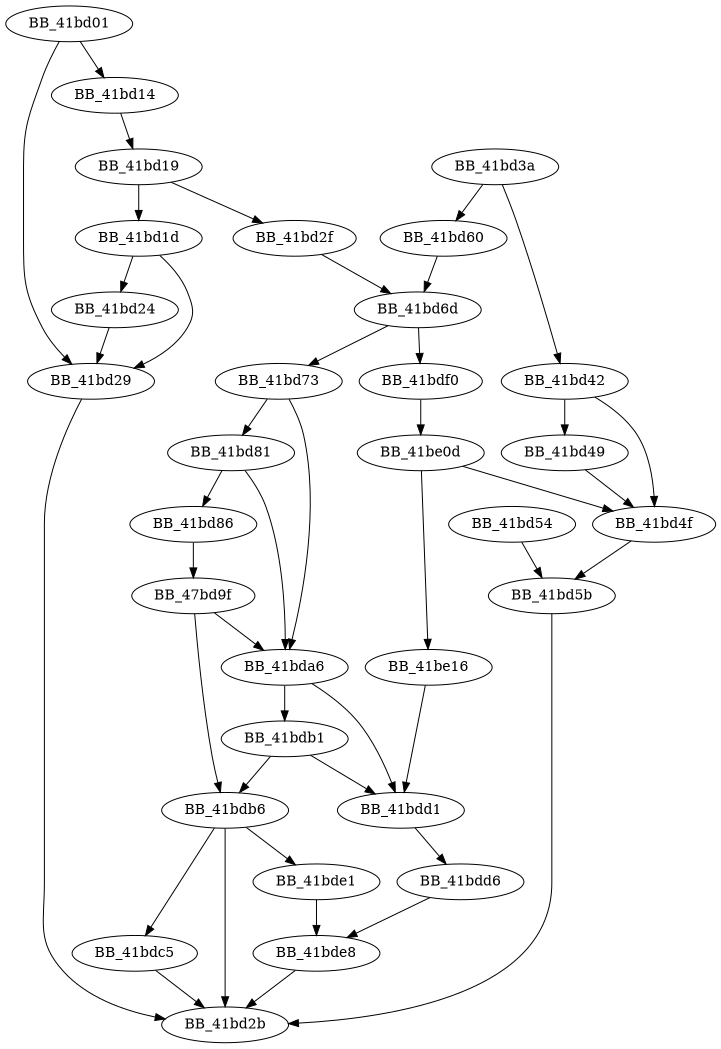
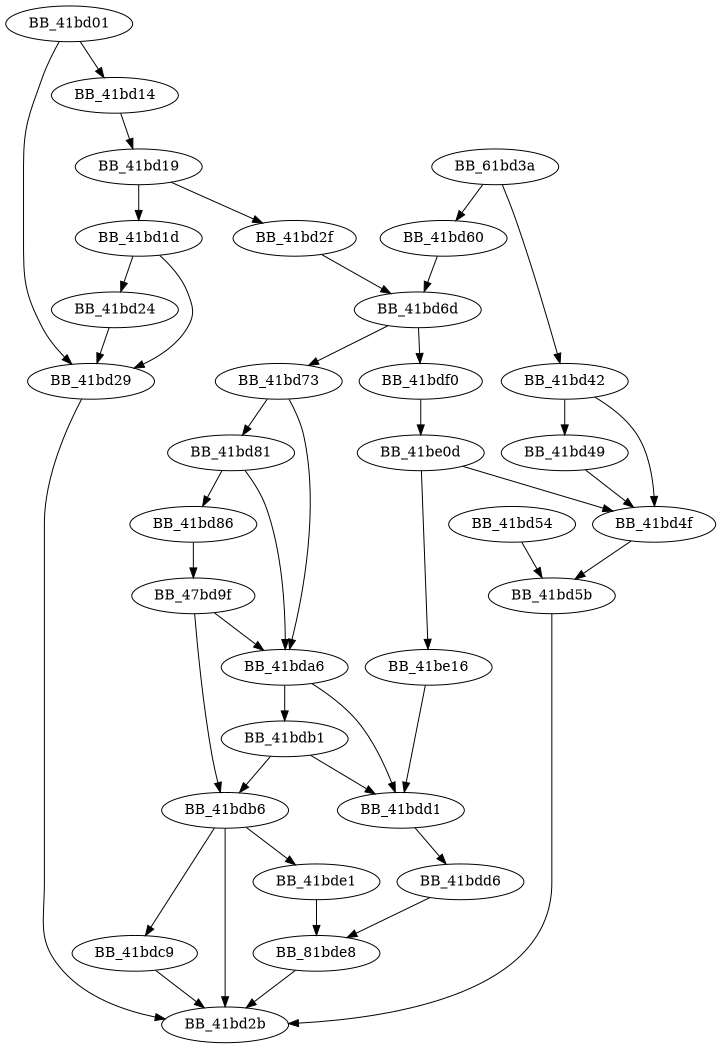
(495, 167) -> (495, 167)
(135, 953) -> (135, 953)
(316, 953) -> (316, 953)
